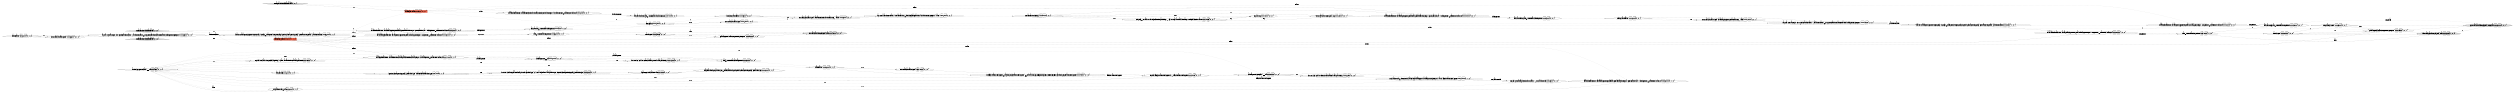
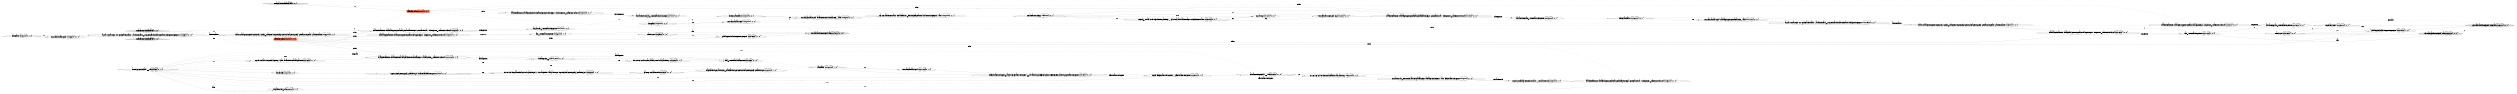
(354, 54) -> (355, 54)
